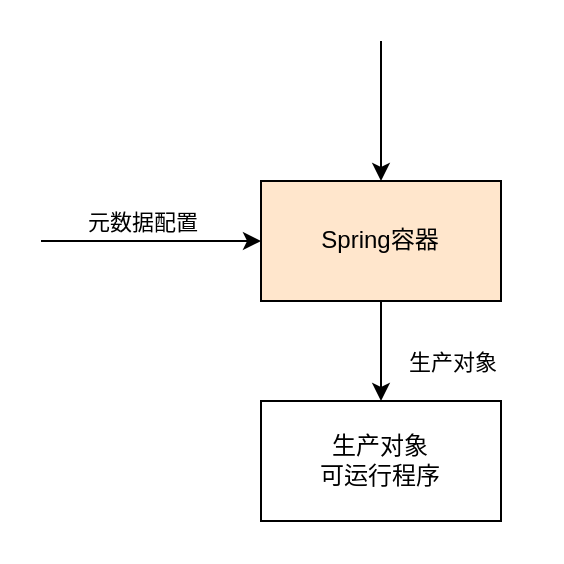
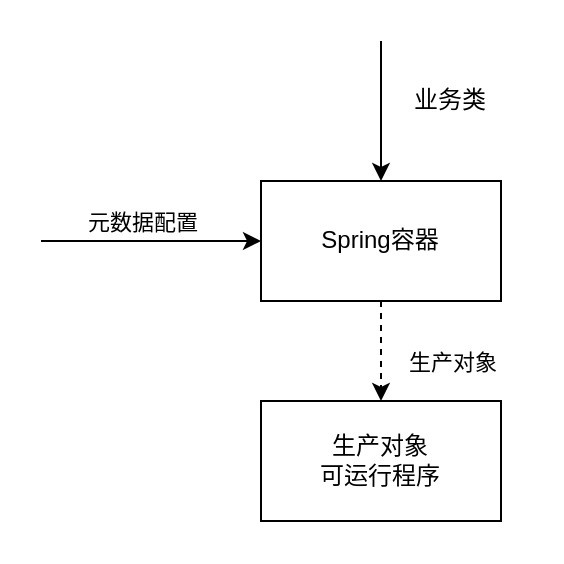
none -> (451, 101)
(381, 241) -> (381, 241)
(381, 345) -> (381, 345)
